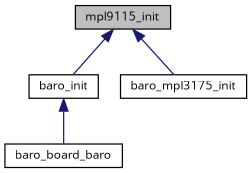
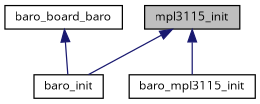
(123, 17) -> (192, 17)
(184, 87) -> (192, 87)
(64, 128) -> (67, 58)
